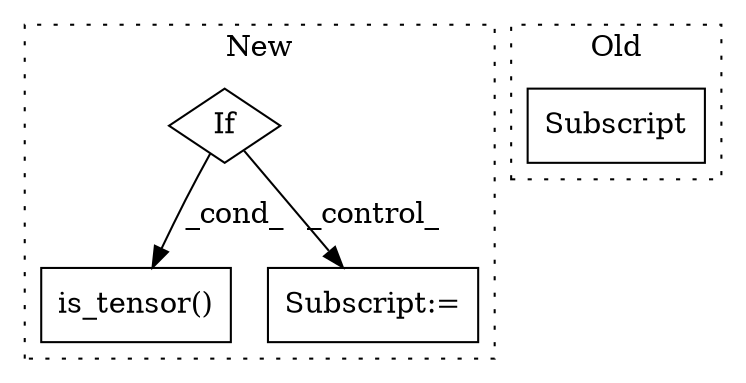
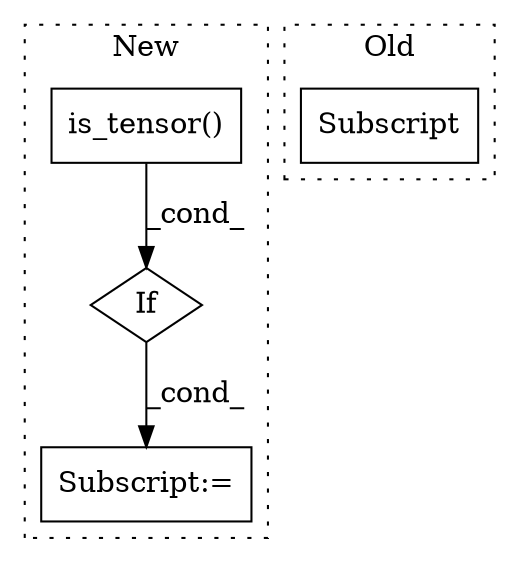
(185, 201) -> (146, 205)
(373, 215) -> (196, 395)
